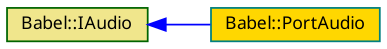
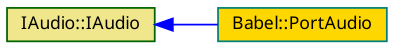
(77, 25) -> (81, 25)
